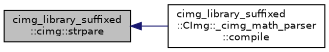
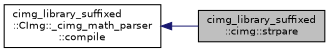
(155, 26) -> (185, 26)
